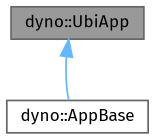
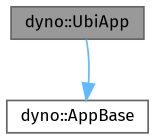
(66, 79) -> (89, 61)
